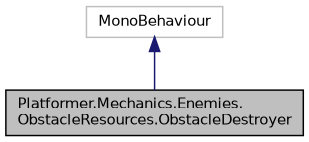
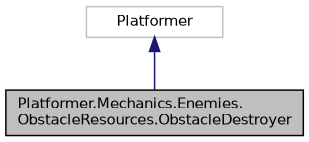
(155, 22) -> (155, 22)
